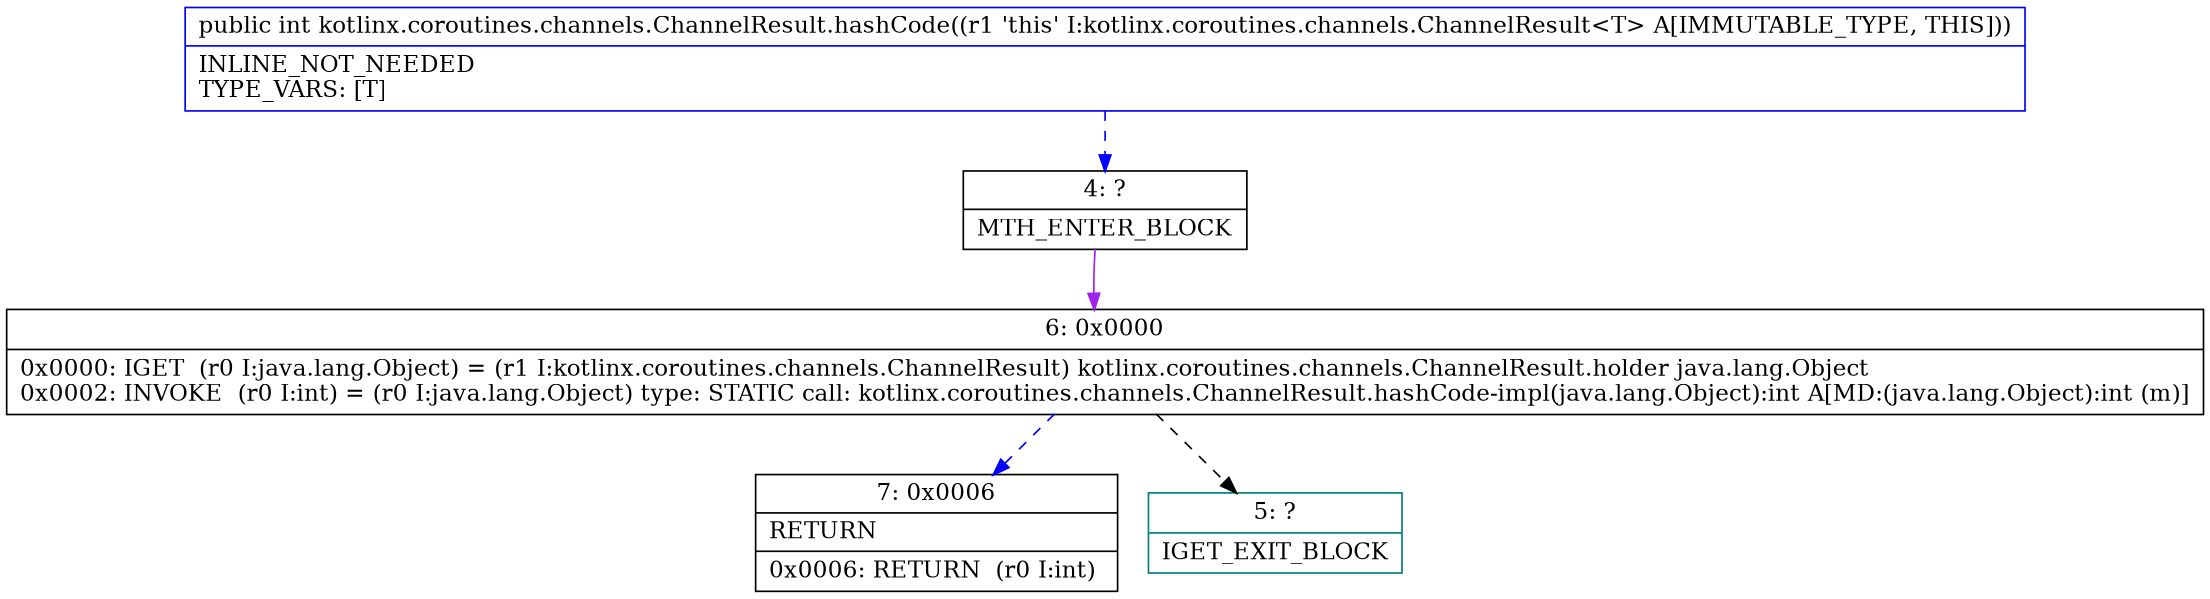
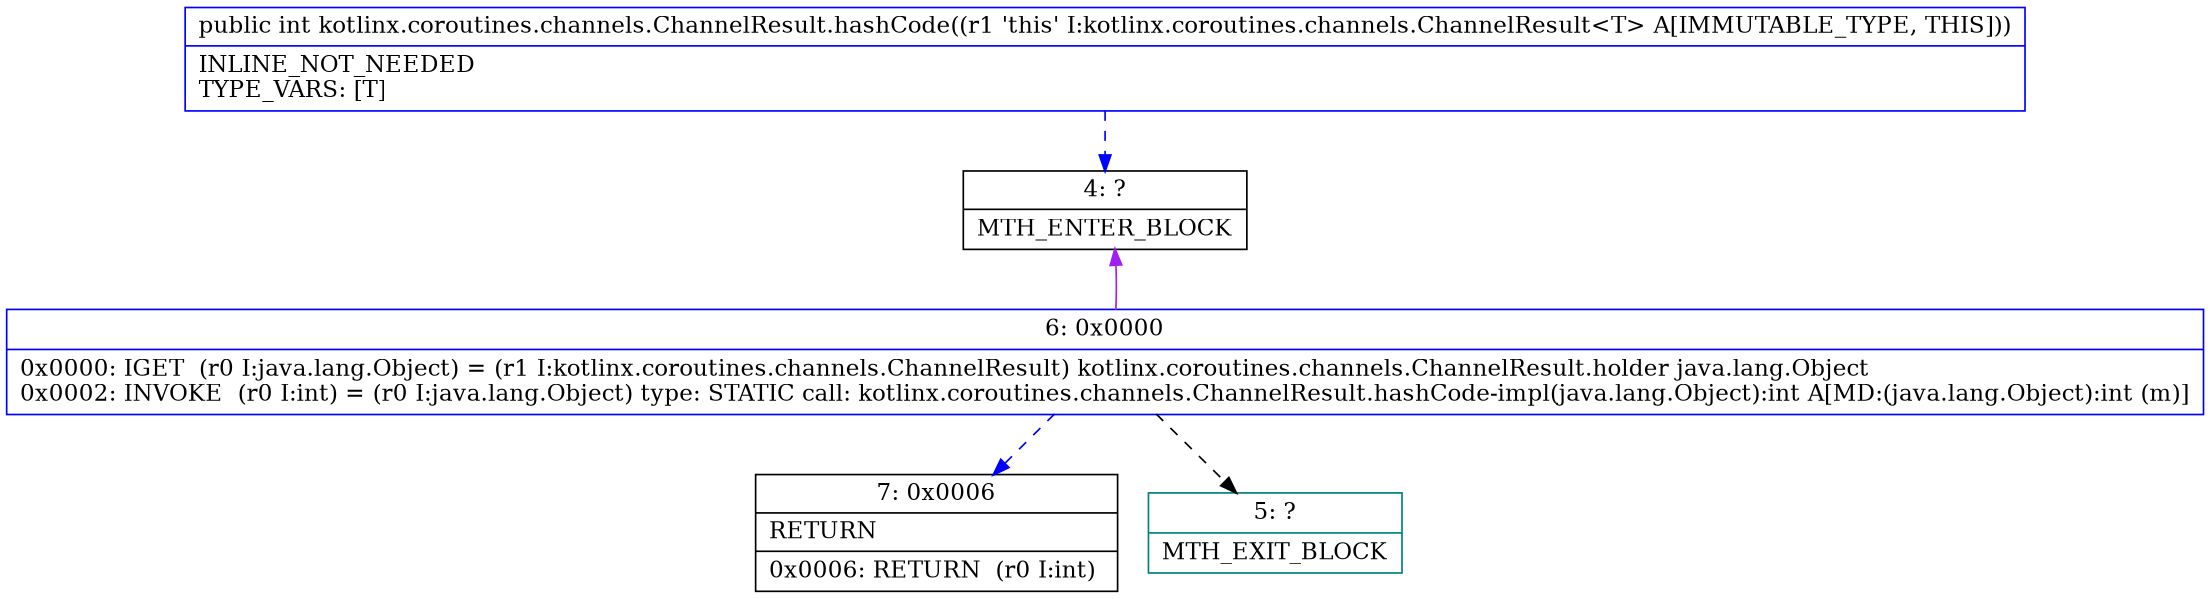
(1094, 271) -> (1116, 288)
(1105, 362) -> (1105, 362)
(1275, 552) -> (1275, 552)
